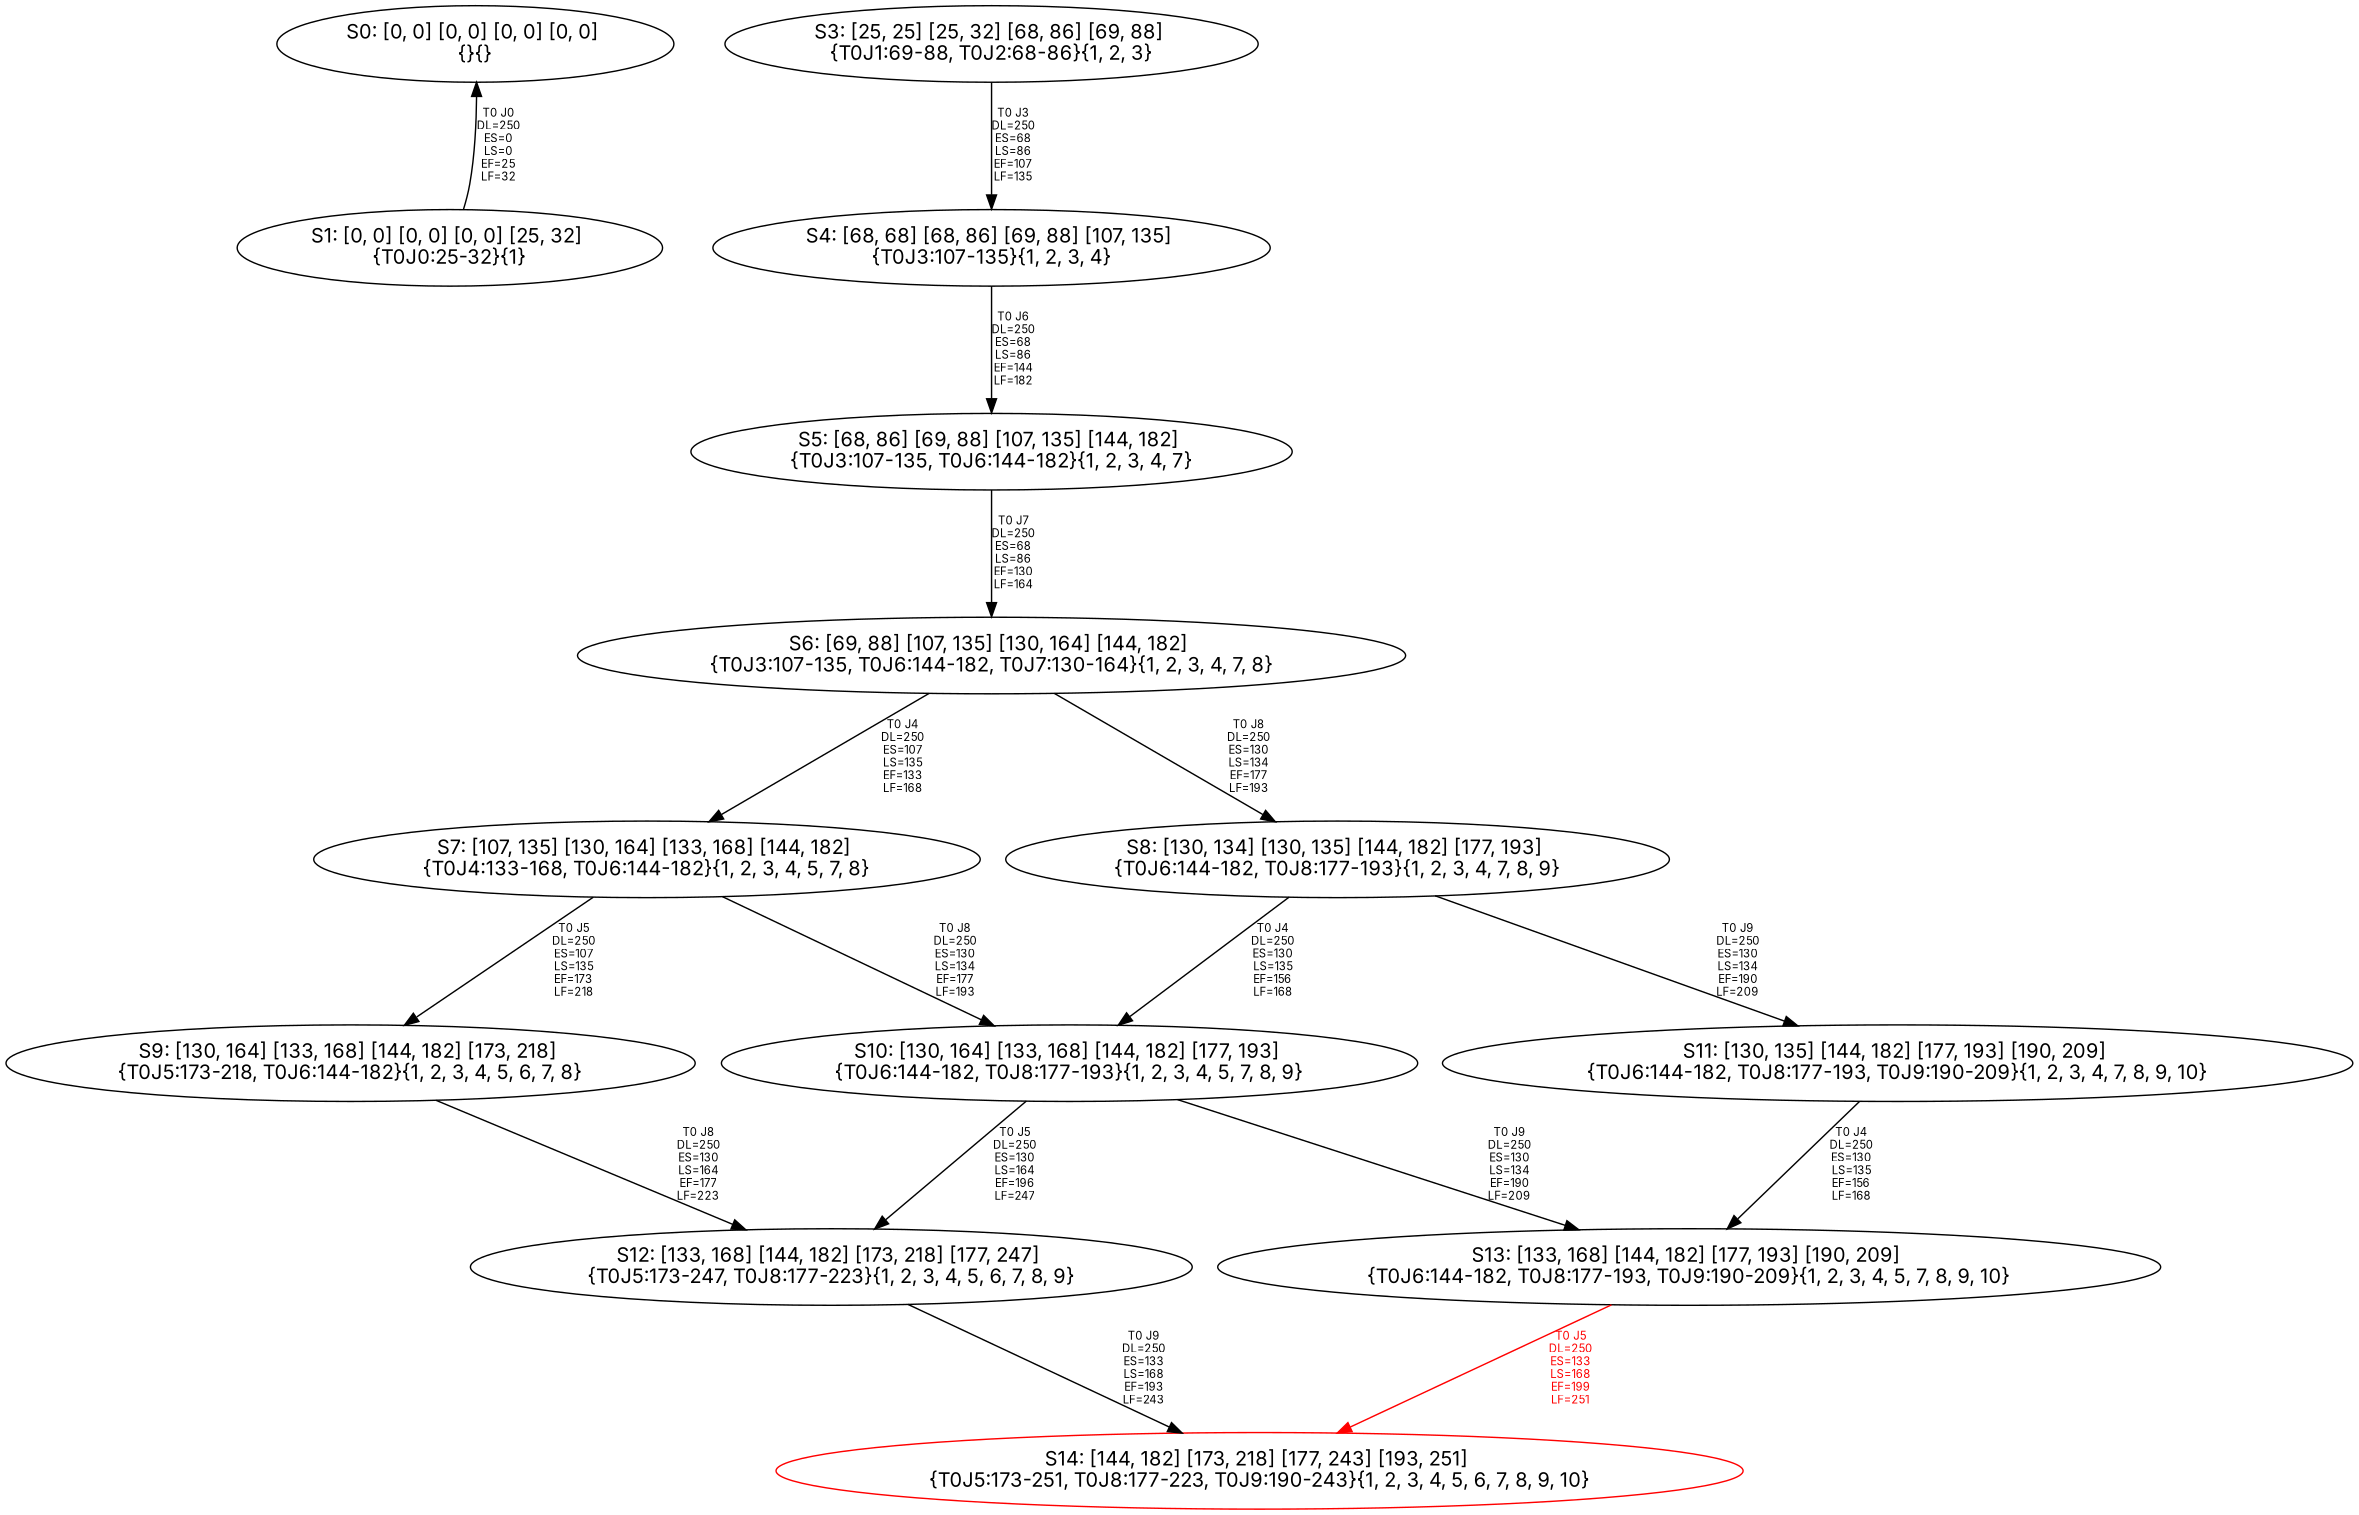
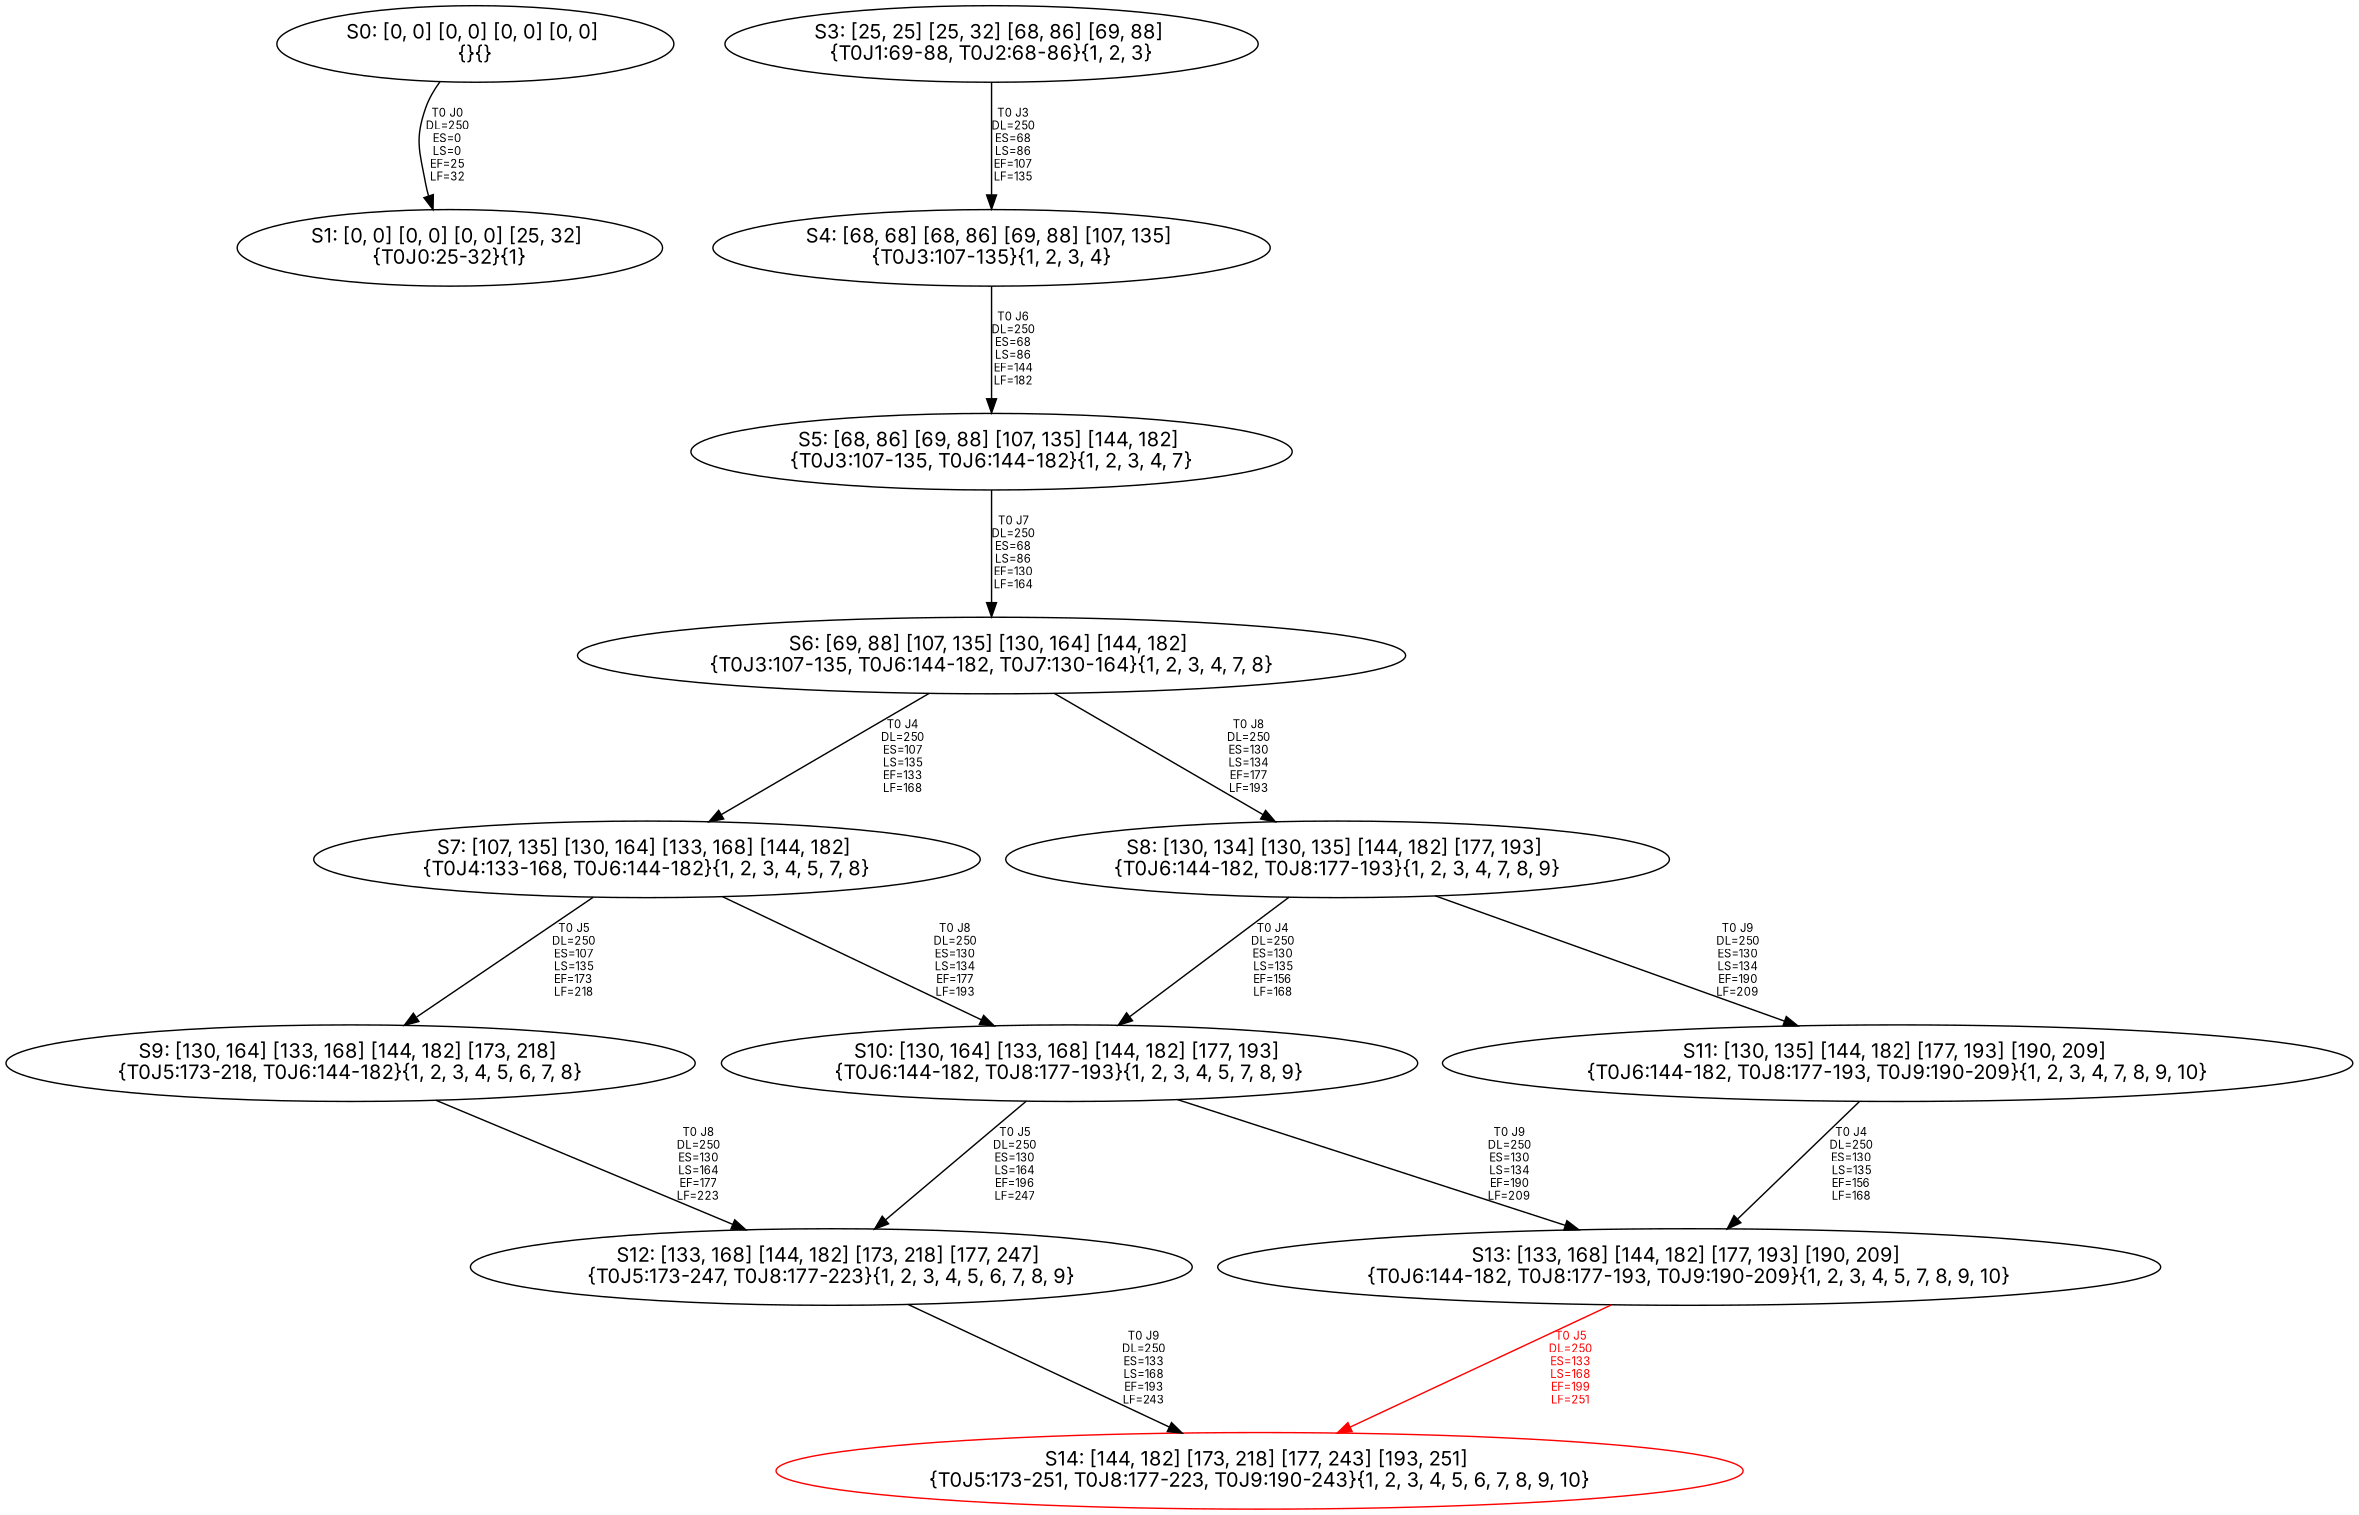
(474, 153) -> (419, 137)
